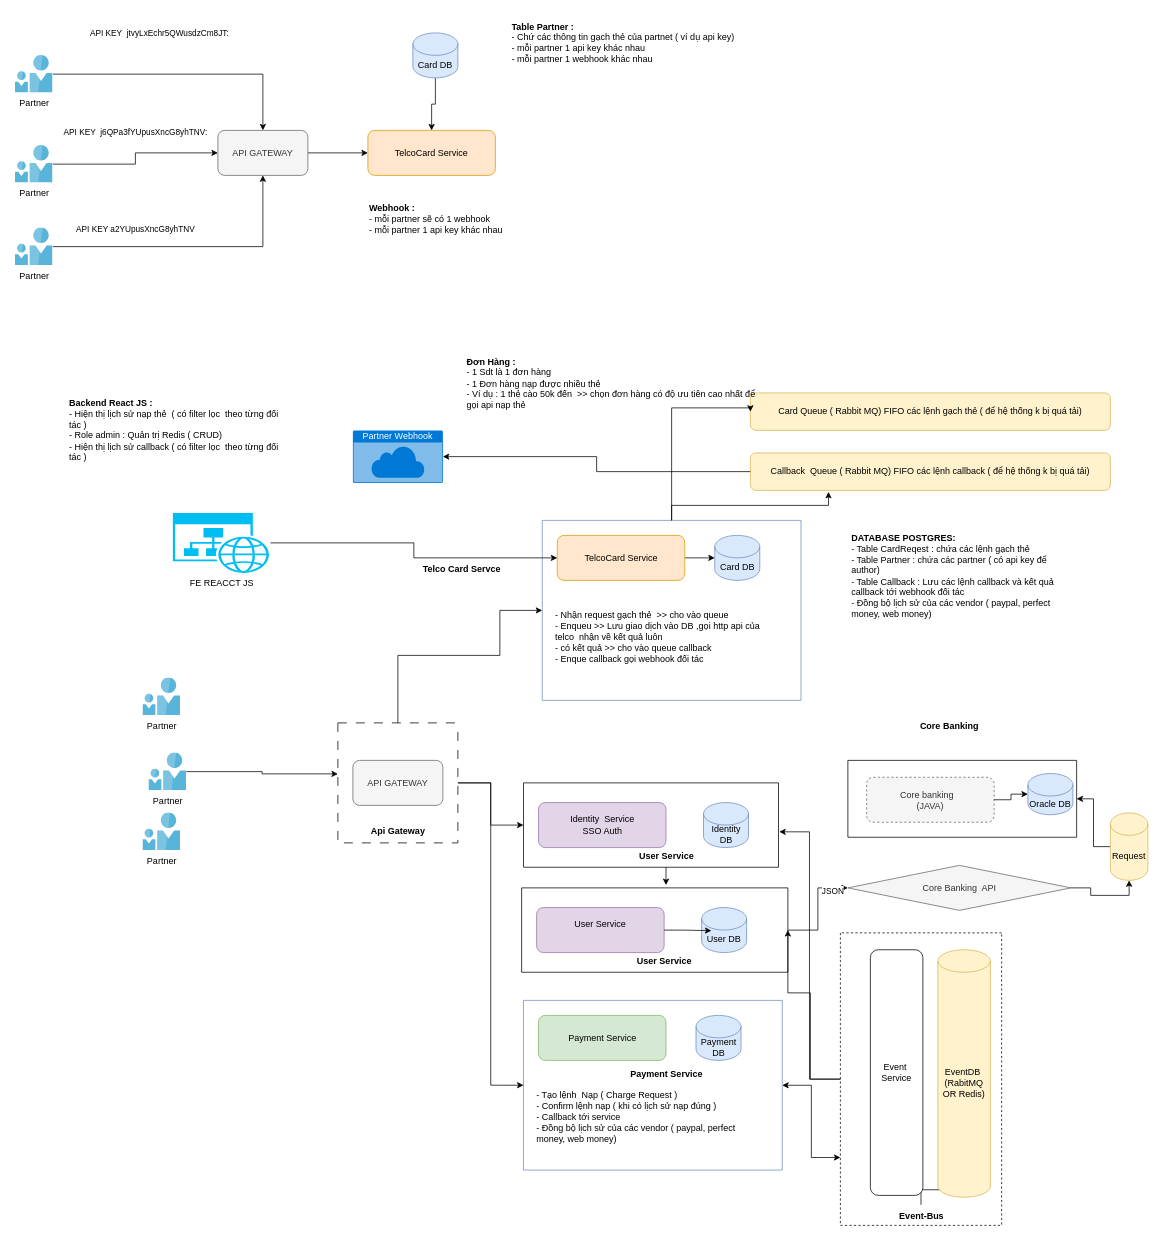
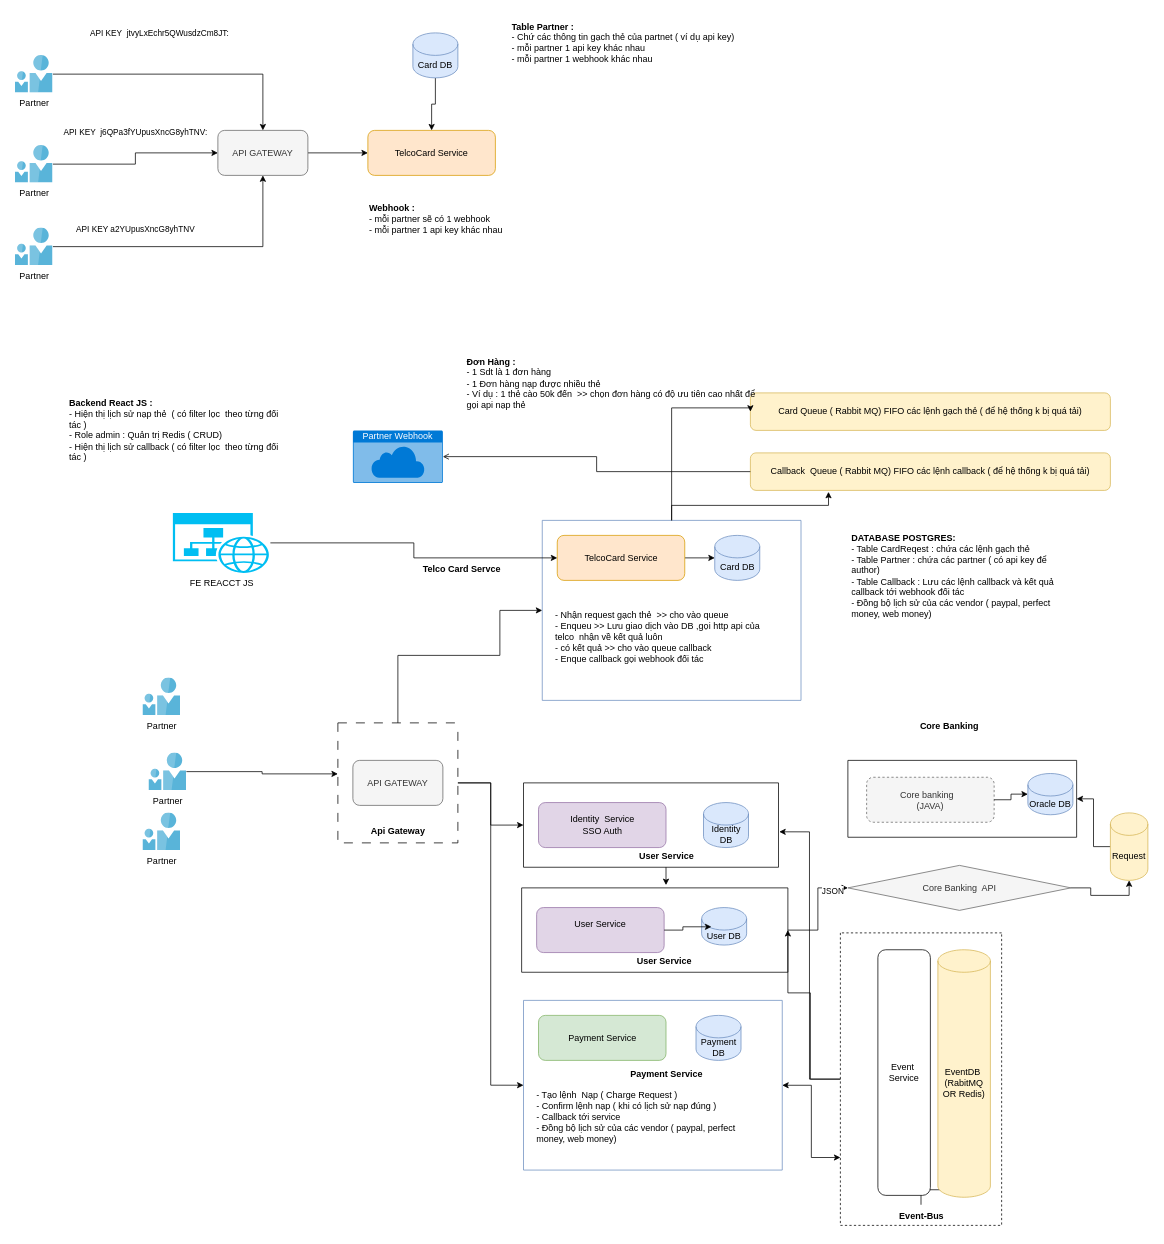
(449, 456) -> (448, 456)
(724, 930) -> (724, 926)
(897, 1072) -> (904, 1072)
